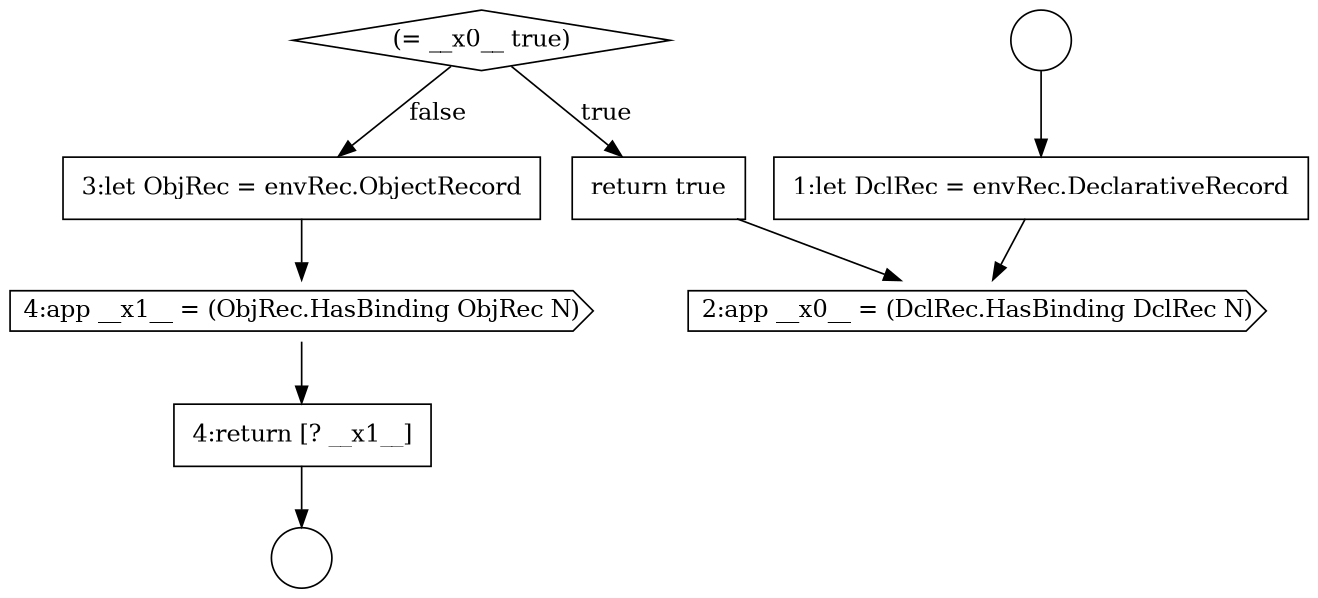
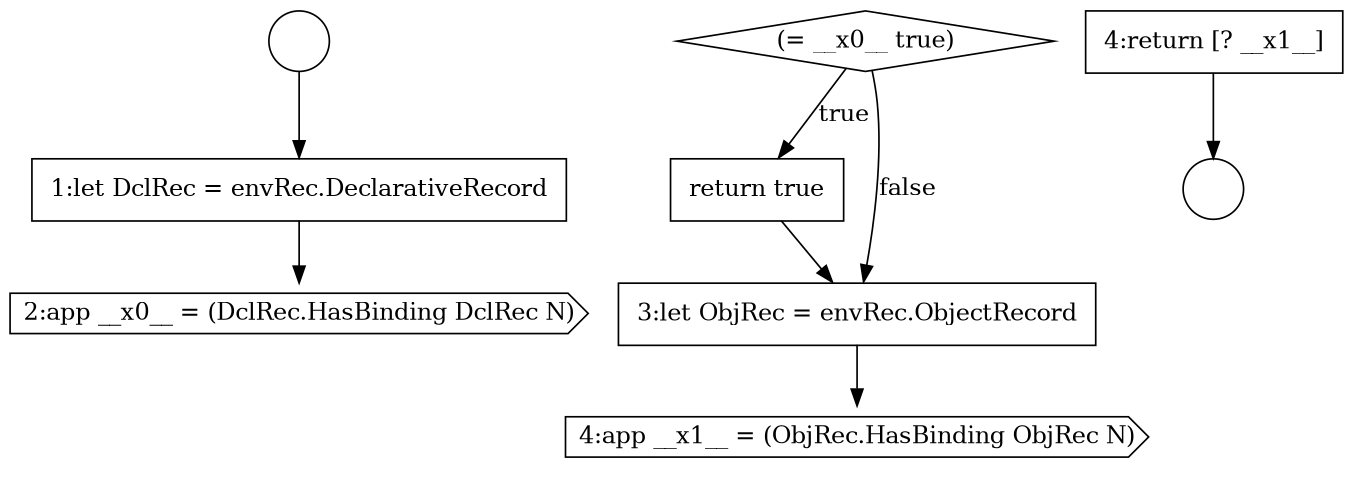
(811, 247) -> (801, 245)
(302, 364) -> none
